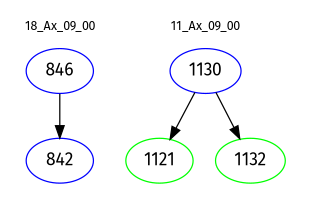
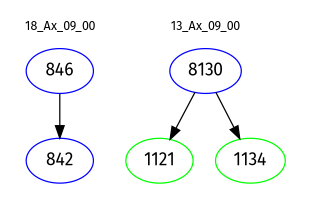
(206, 27) -> (206, 27)
(206, 71) -> (206, 71)
(250, 161) -> (250, 161)
